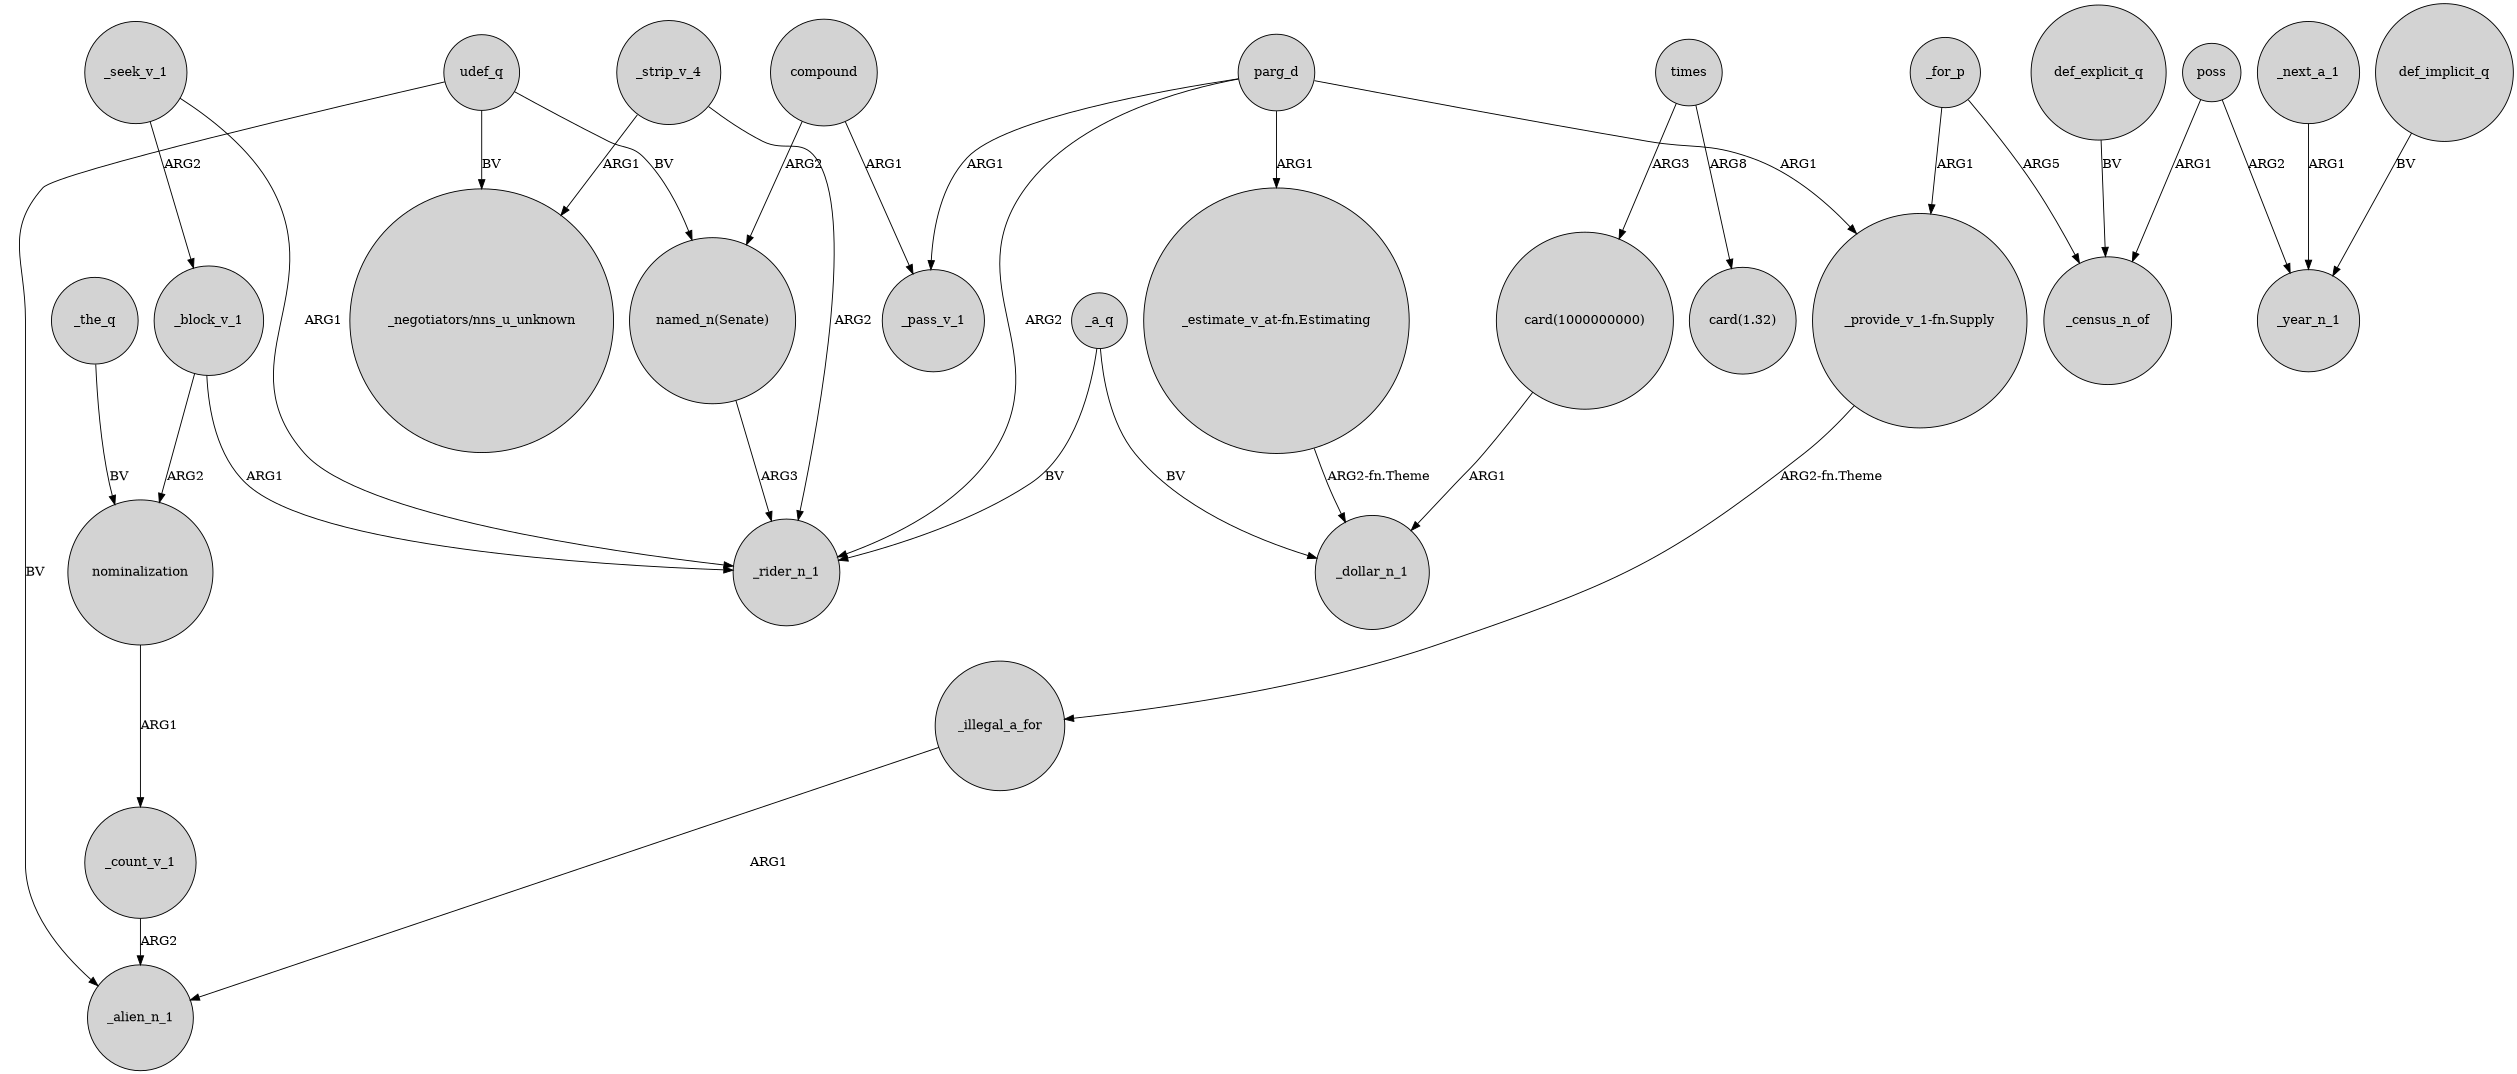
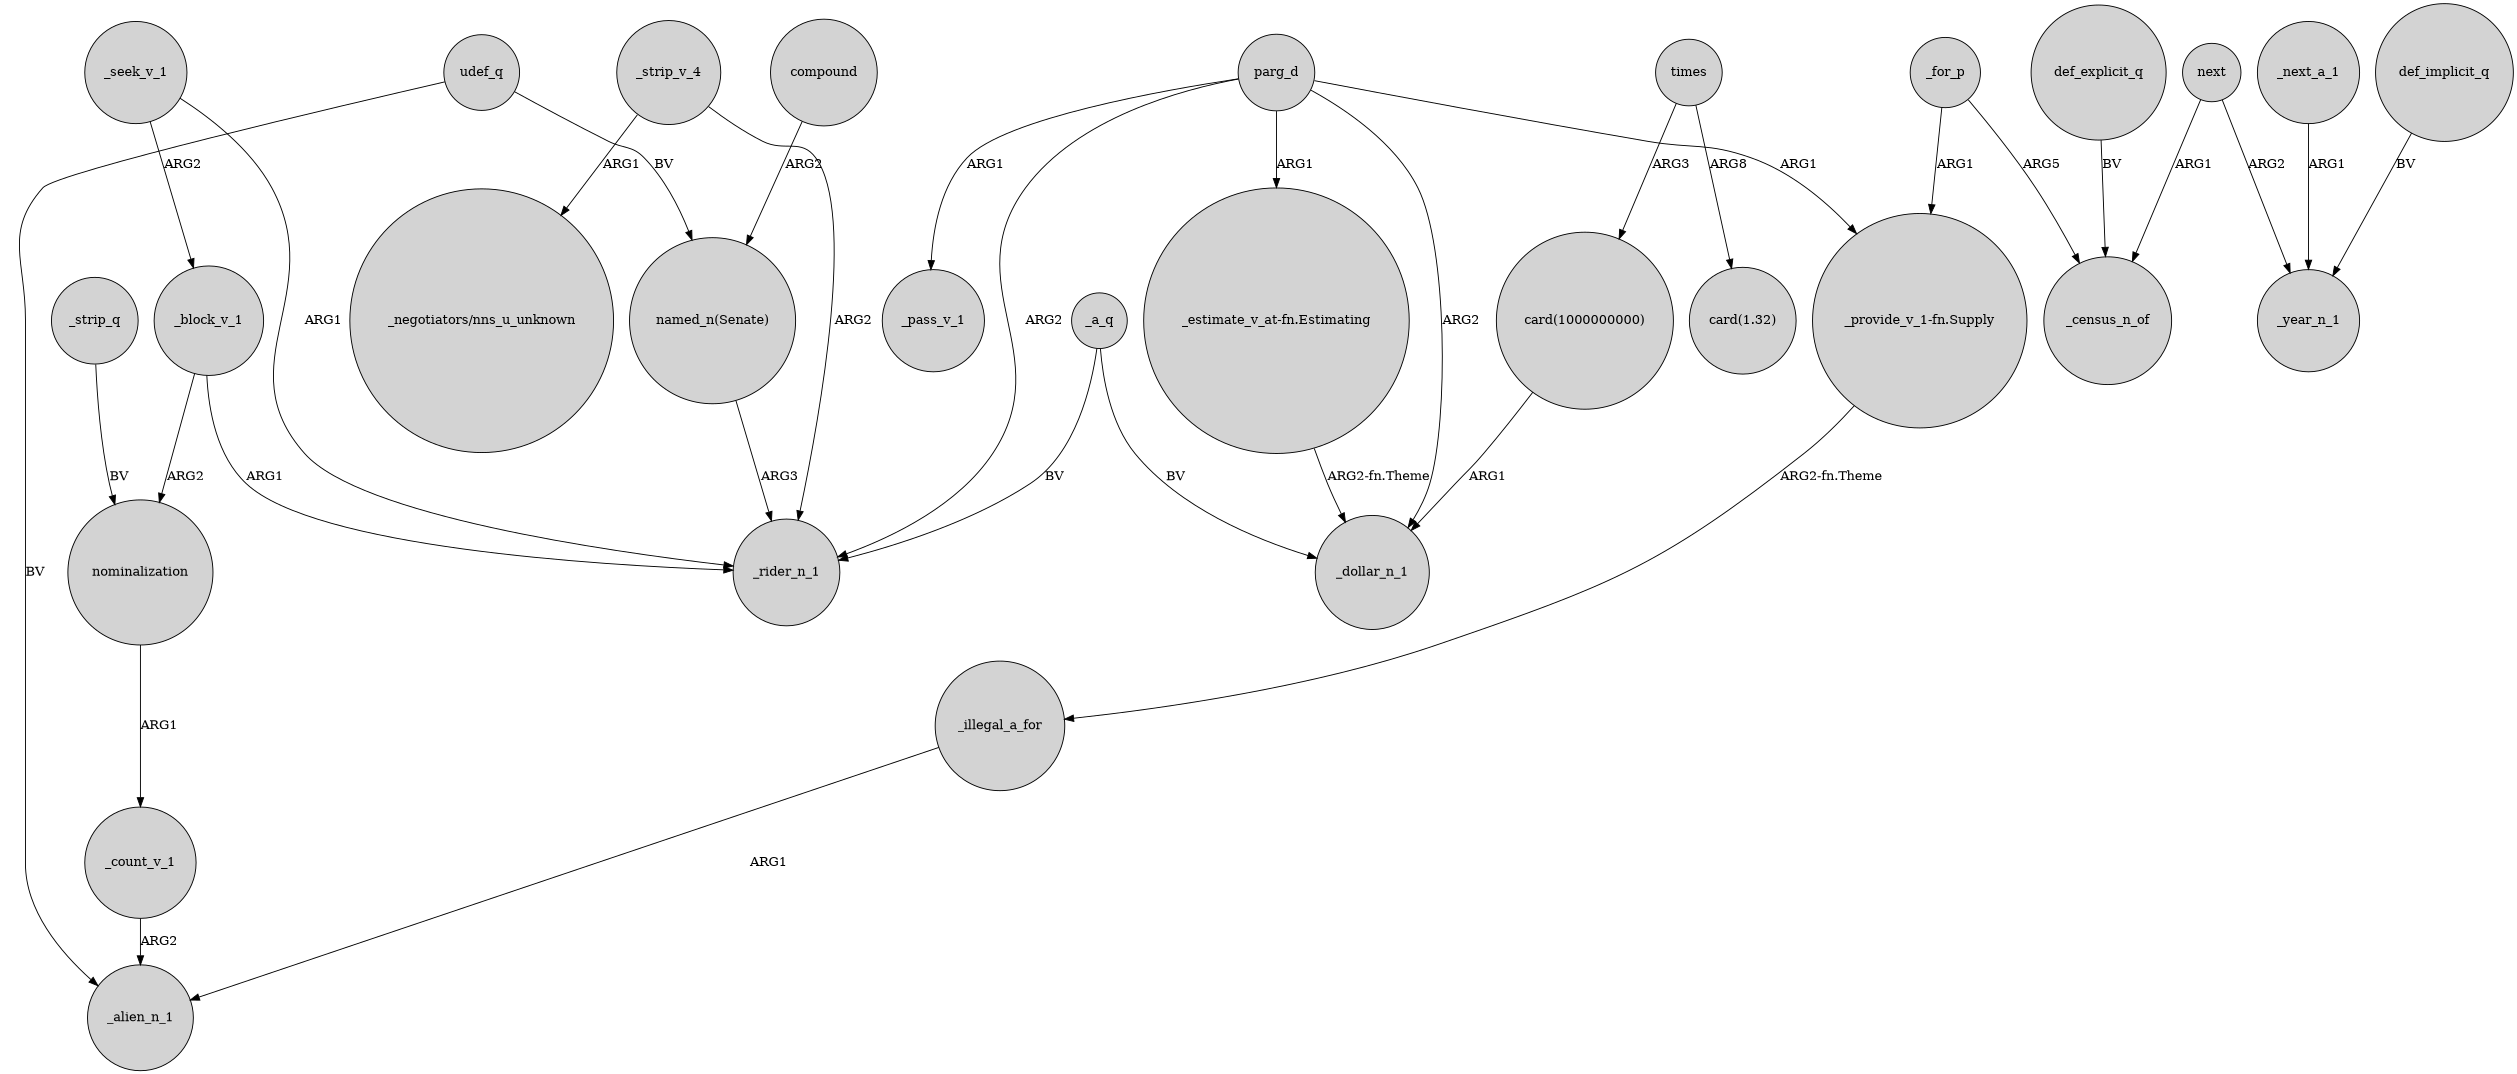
(2212, 73) -> (2212, 73)
(482, 145) -> none
(877, 194) -> none
none -> (1439, 281)
(95, 321) -> (95, 321)
